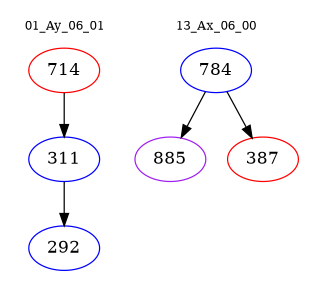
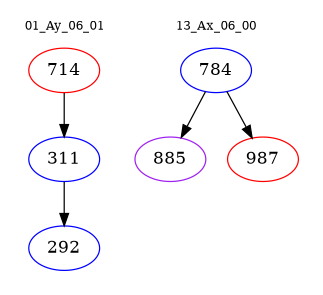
(263, 159) -> (263, 159)
